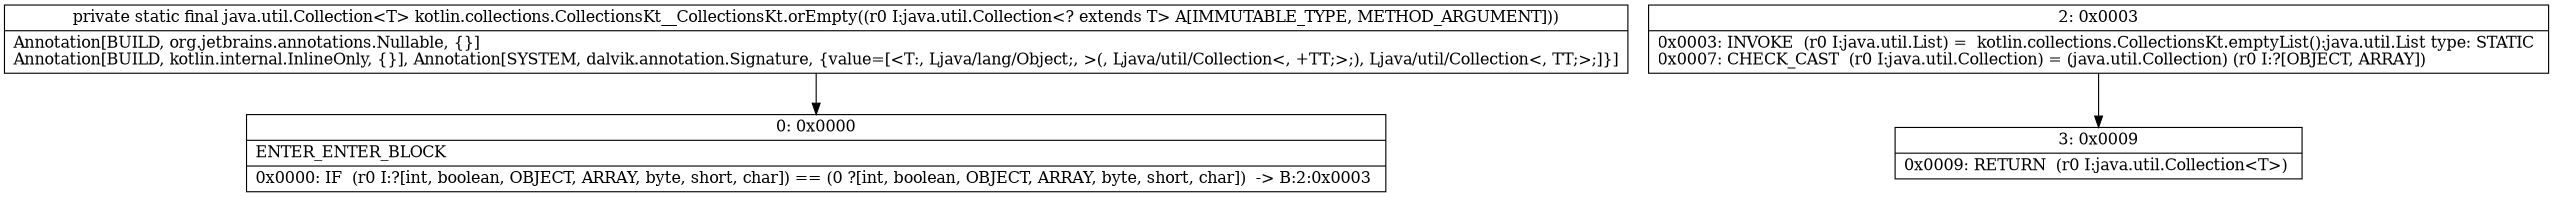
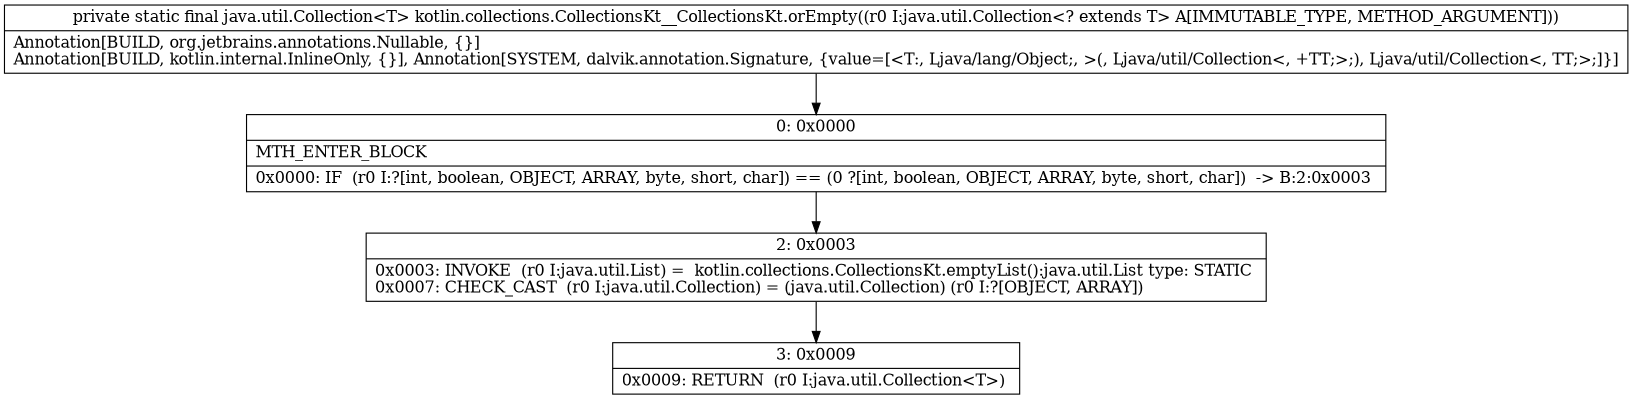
(351, 153) -> (342, 153)
none -> (816, 207)
